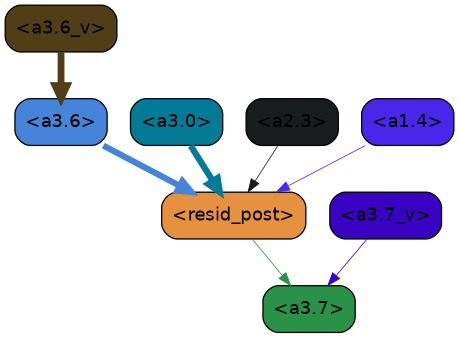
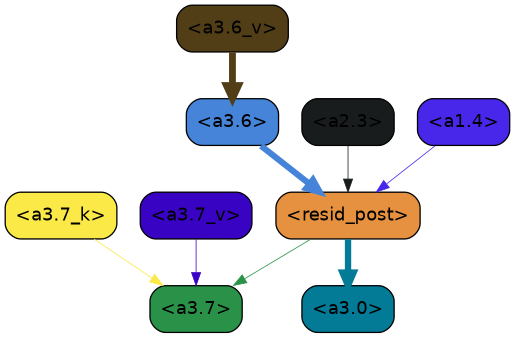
(202, 163) -> (348, 256)
none -> (61, 216)
